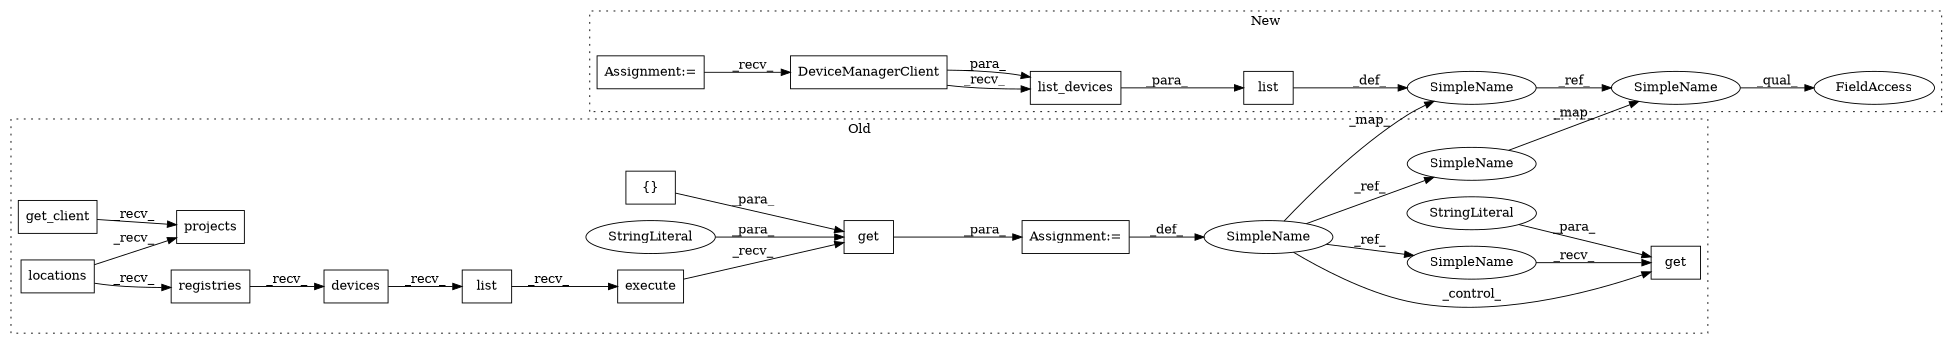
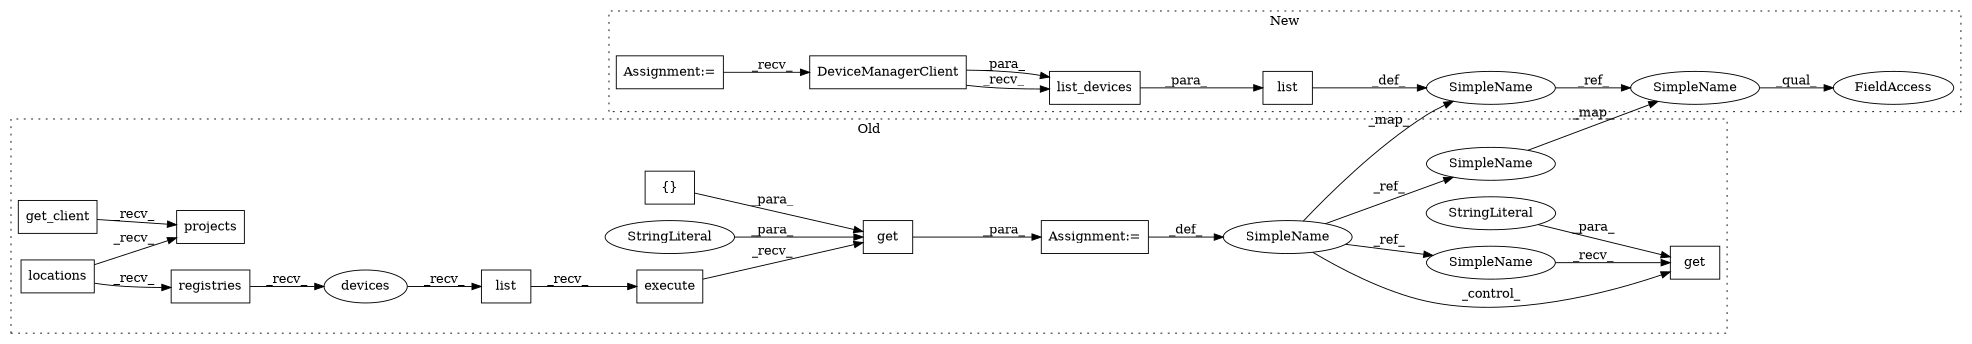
(356, 286) -> (366, 286)
